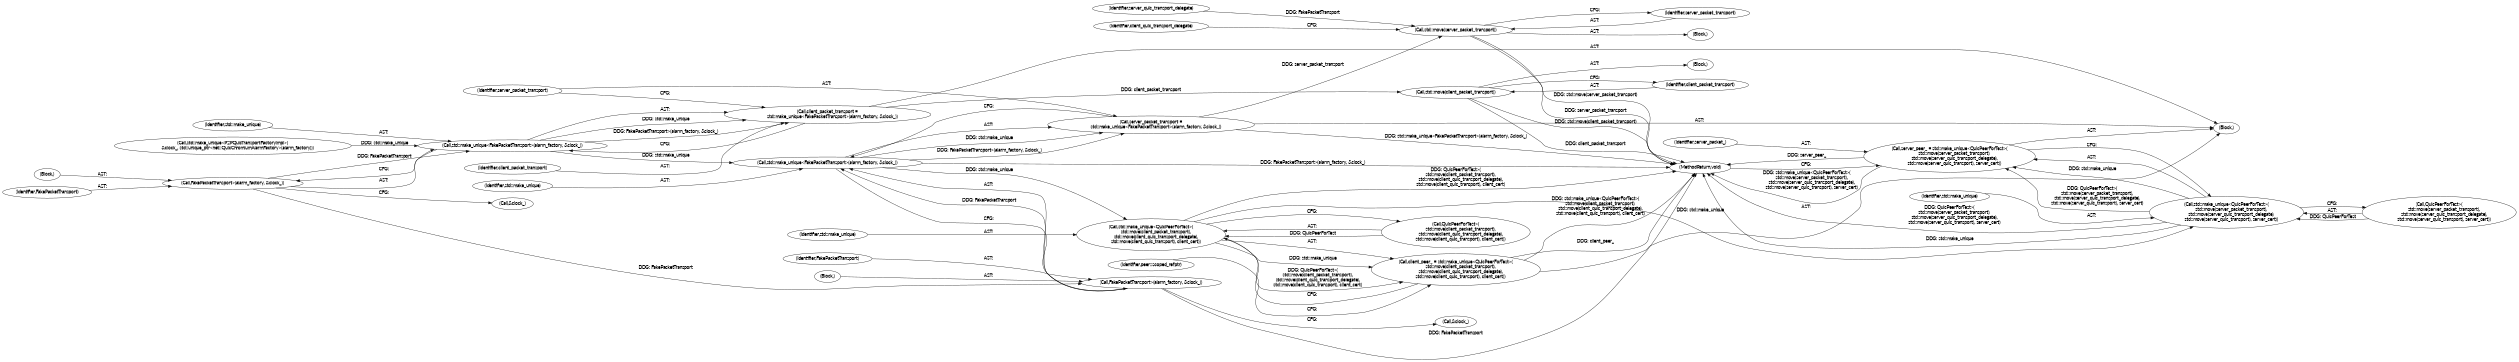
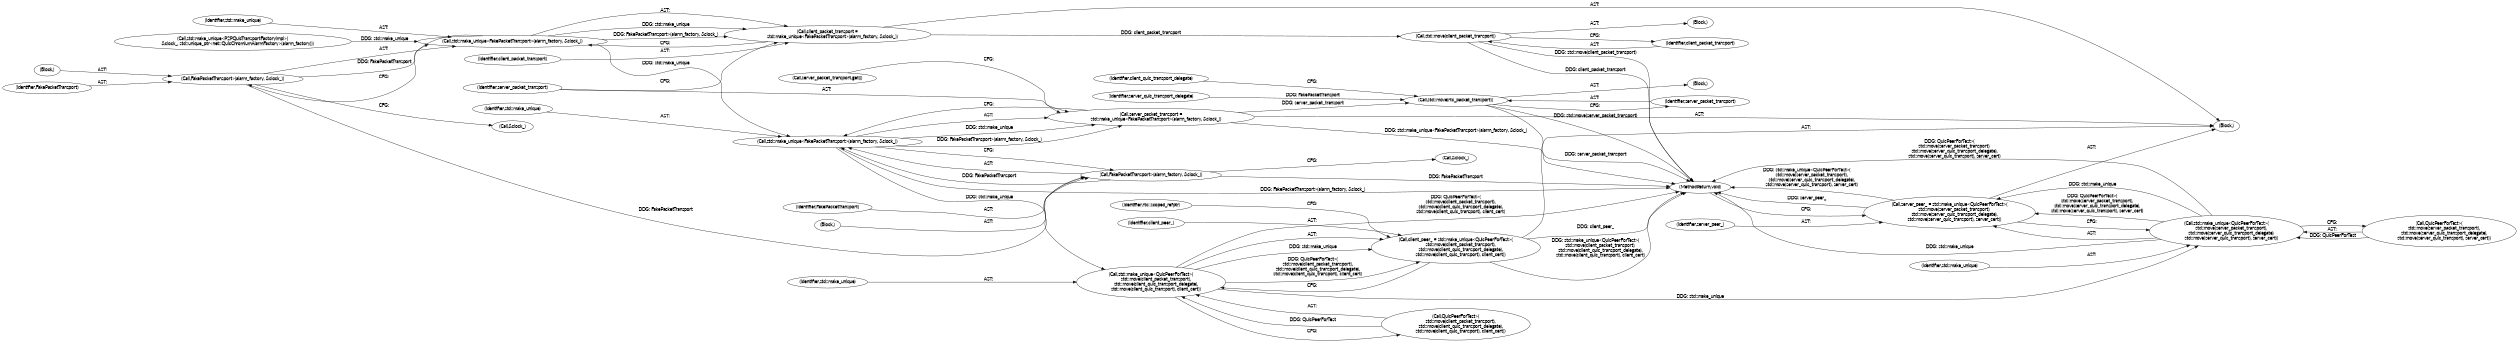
(1456, 30) -> (1456, 100)
none -> (828, 78)
(1700, 143) -> (1700, 225)
none -> (1151, 223)
(1151, 265) -> (1151, 205)
